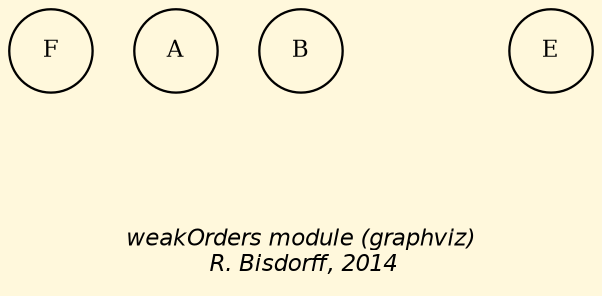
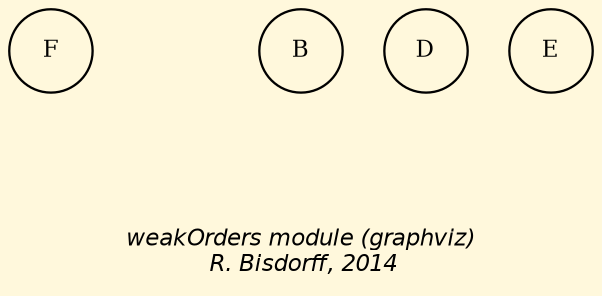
(176, 51) -> none
none -> (426, 51)
